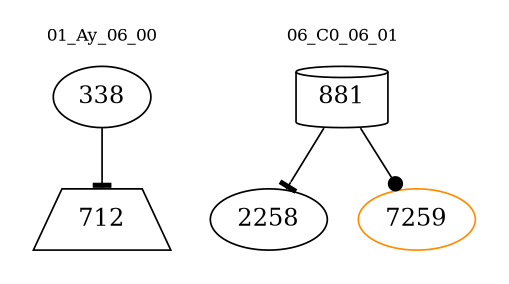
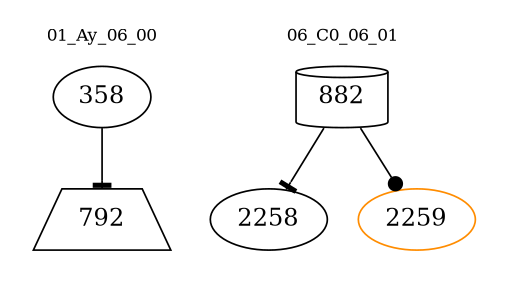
(102, 97) -> (102, 97)
(342, 97) -> (342, 97)
(102, 219) -> (102, 219)
(417, 219) -> (417, 219)
